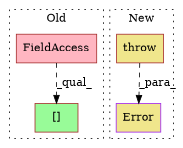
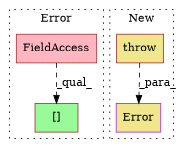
(57, 19) -> (57, 19)
